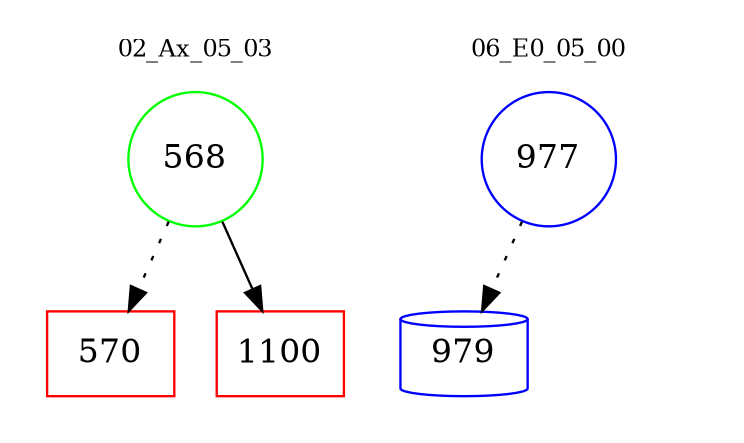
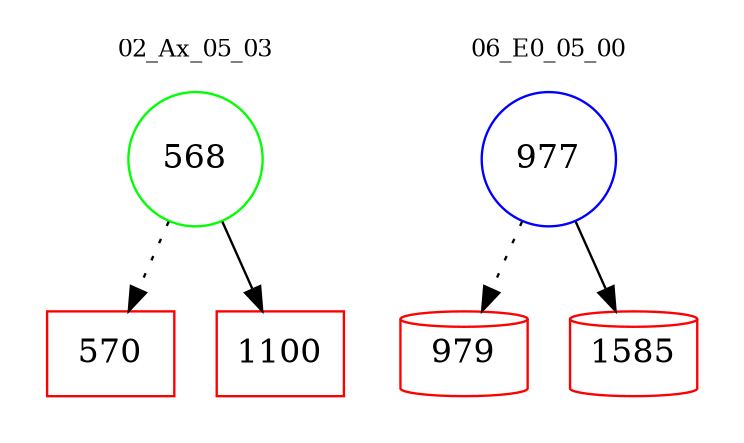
(464, 354) -> (464, 354)
none -> (634, 354)
